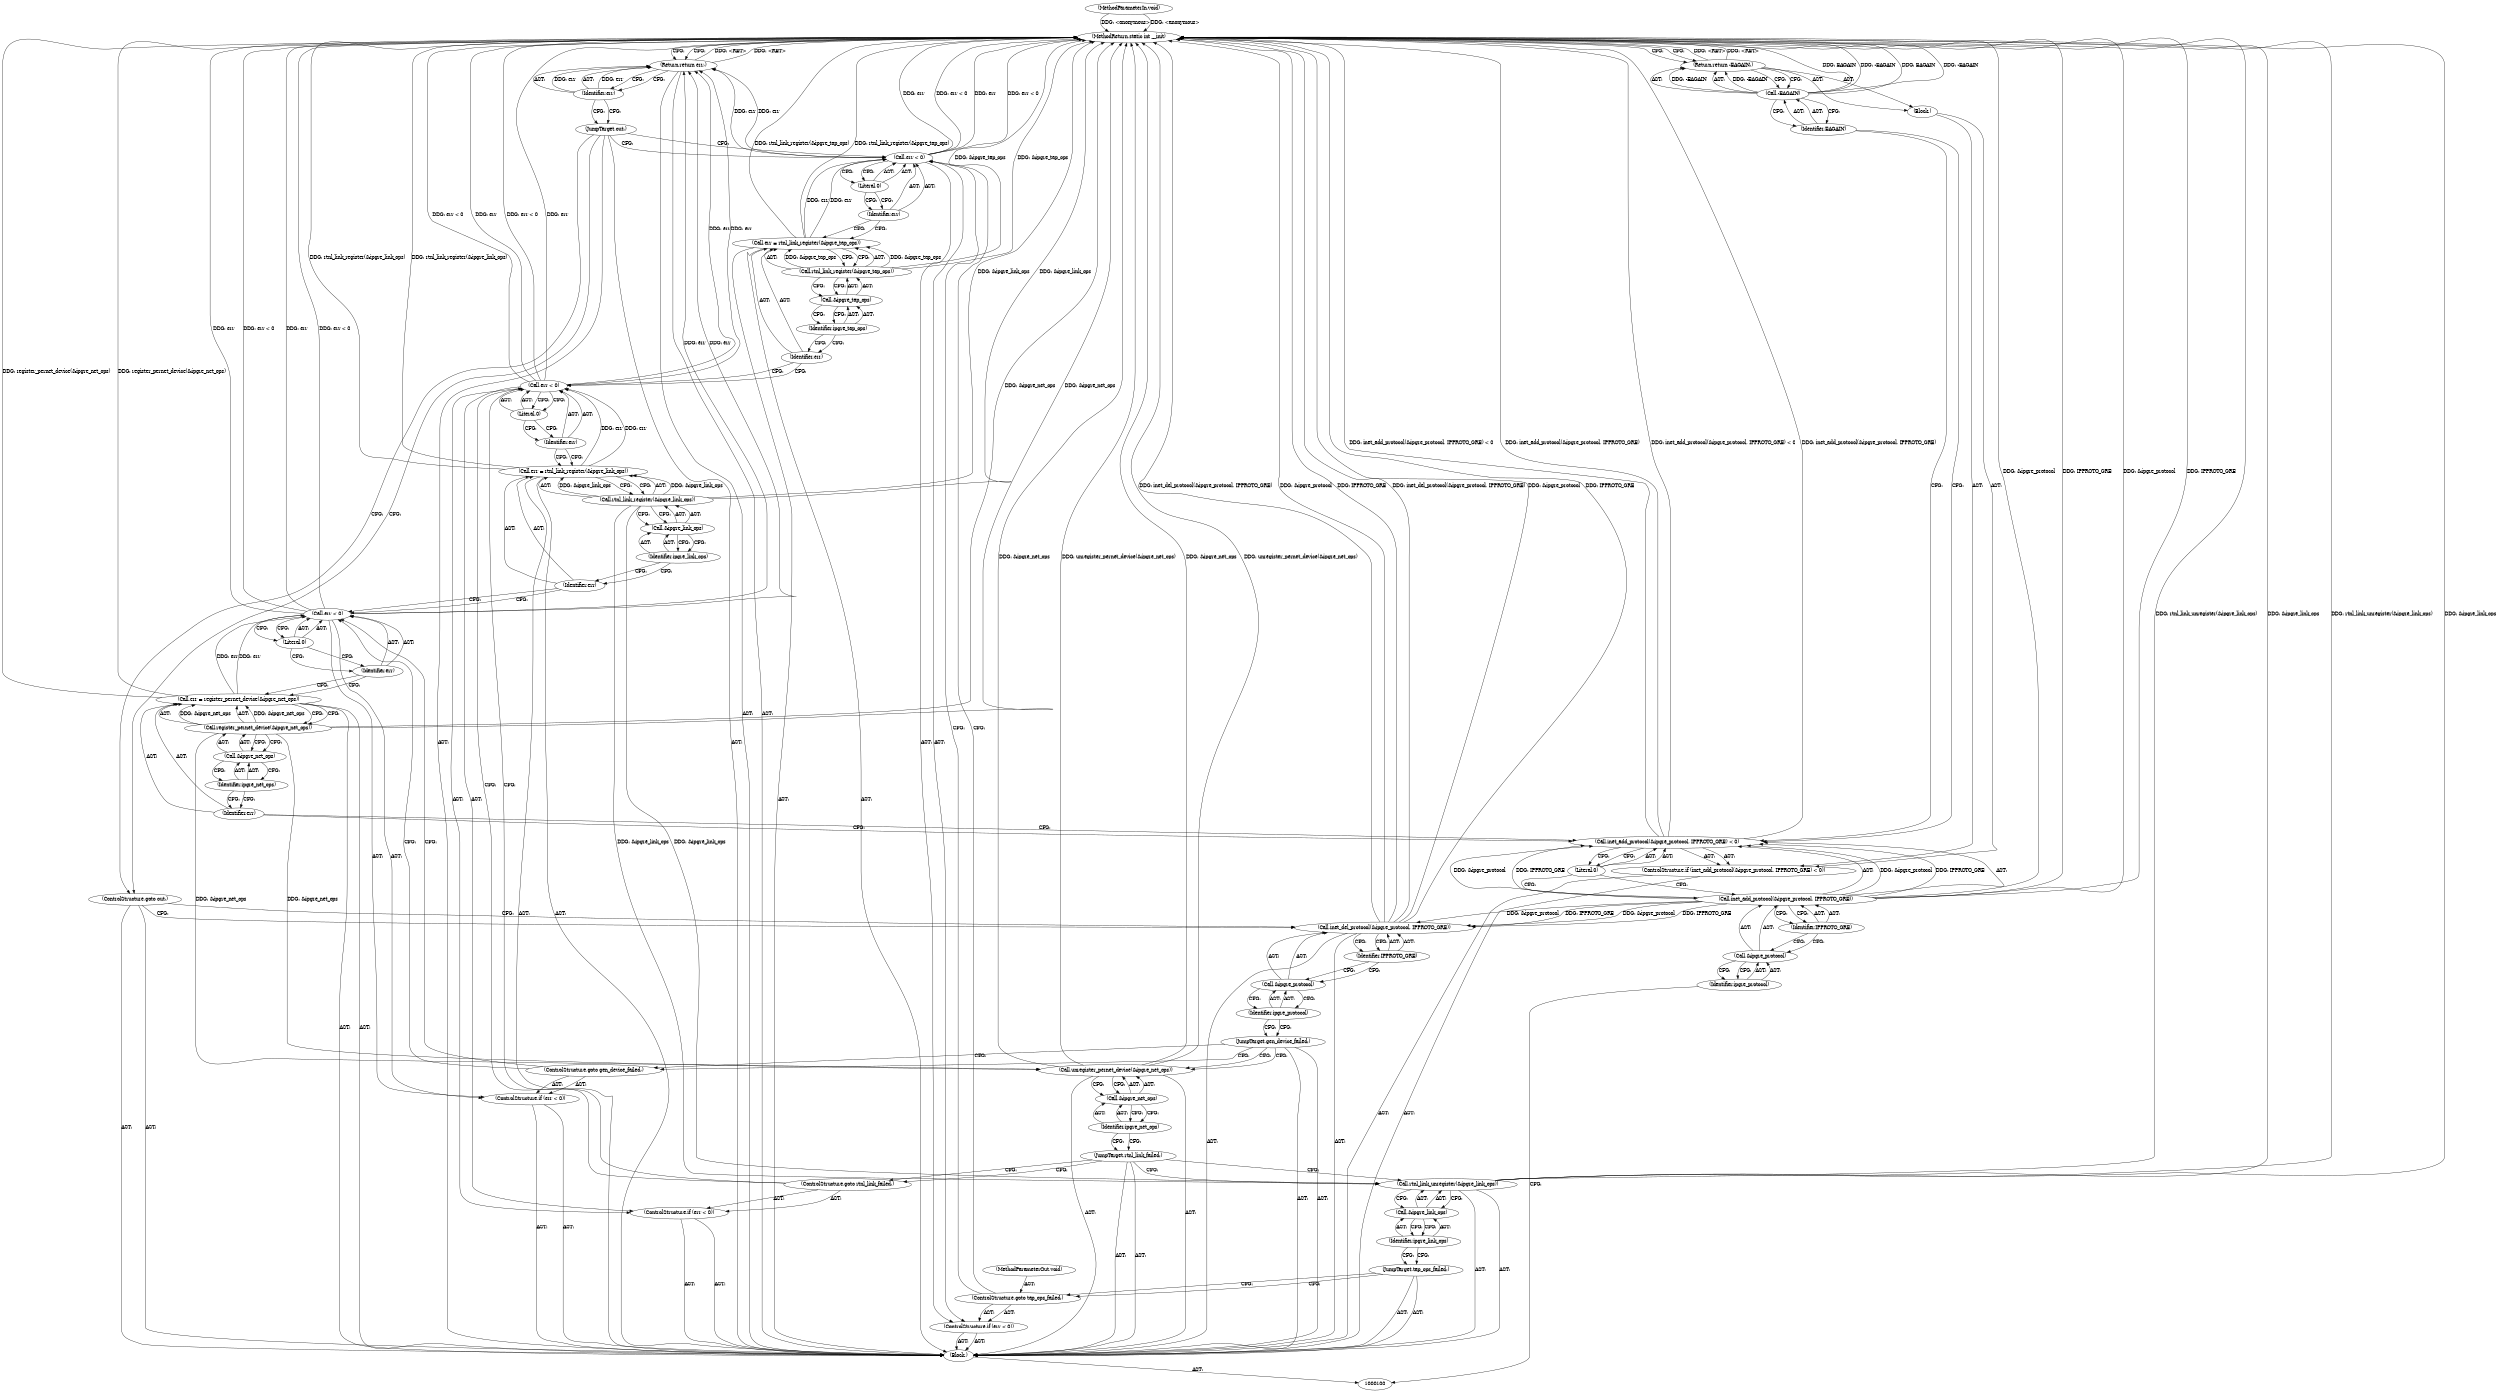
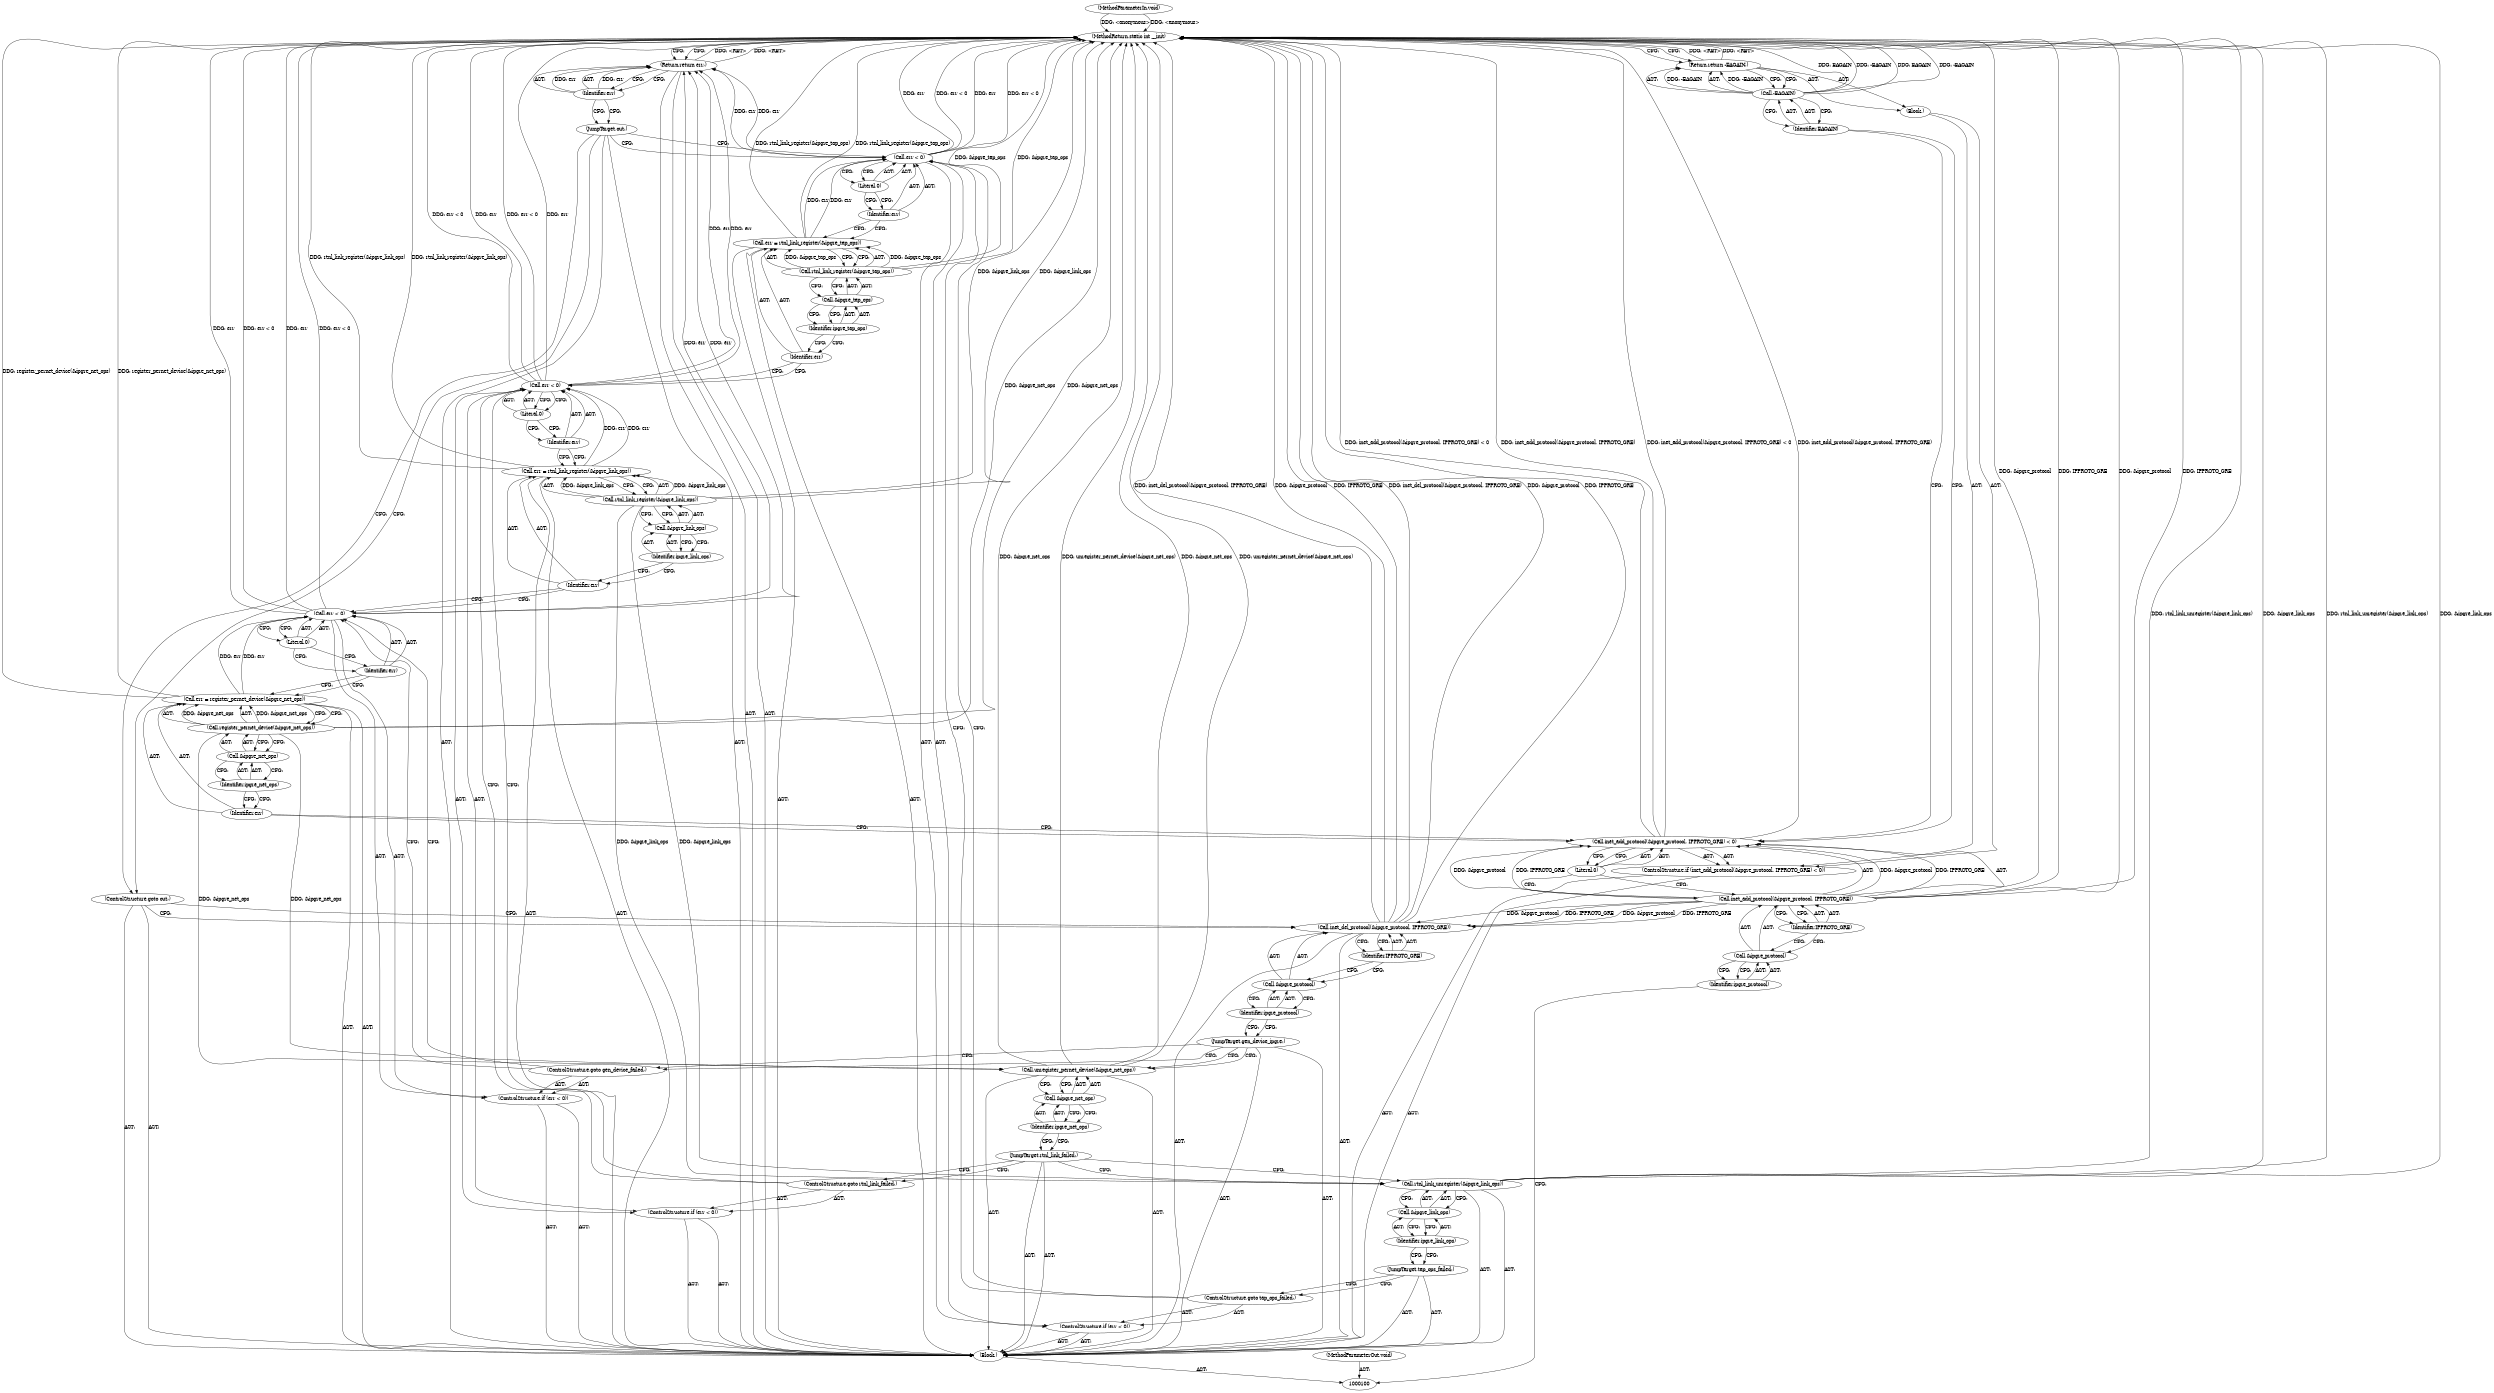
(1273, 1042) -> (1248, 1042)
(1024, 1283) -> (1359, 1368)
